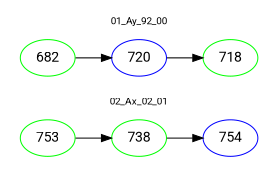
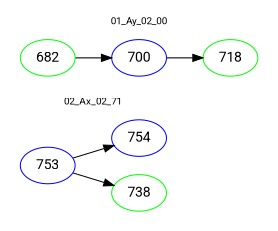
(139, 22) -> (139, 22)
(139, 58) -> (139, 58)
(139, 102) -> (93, 102)
(48, 138) -> (48, 165)
(180, 138) -> (89, 153)
